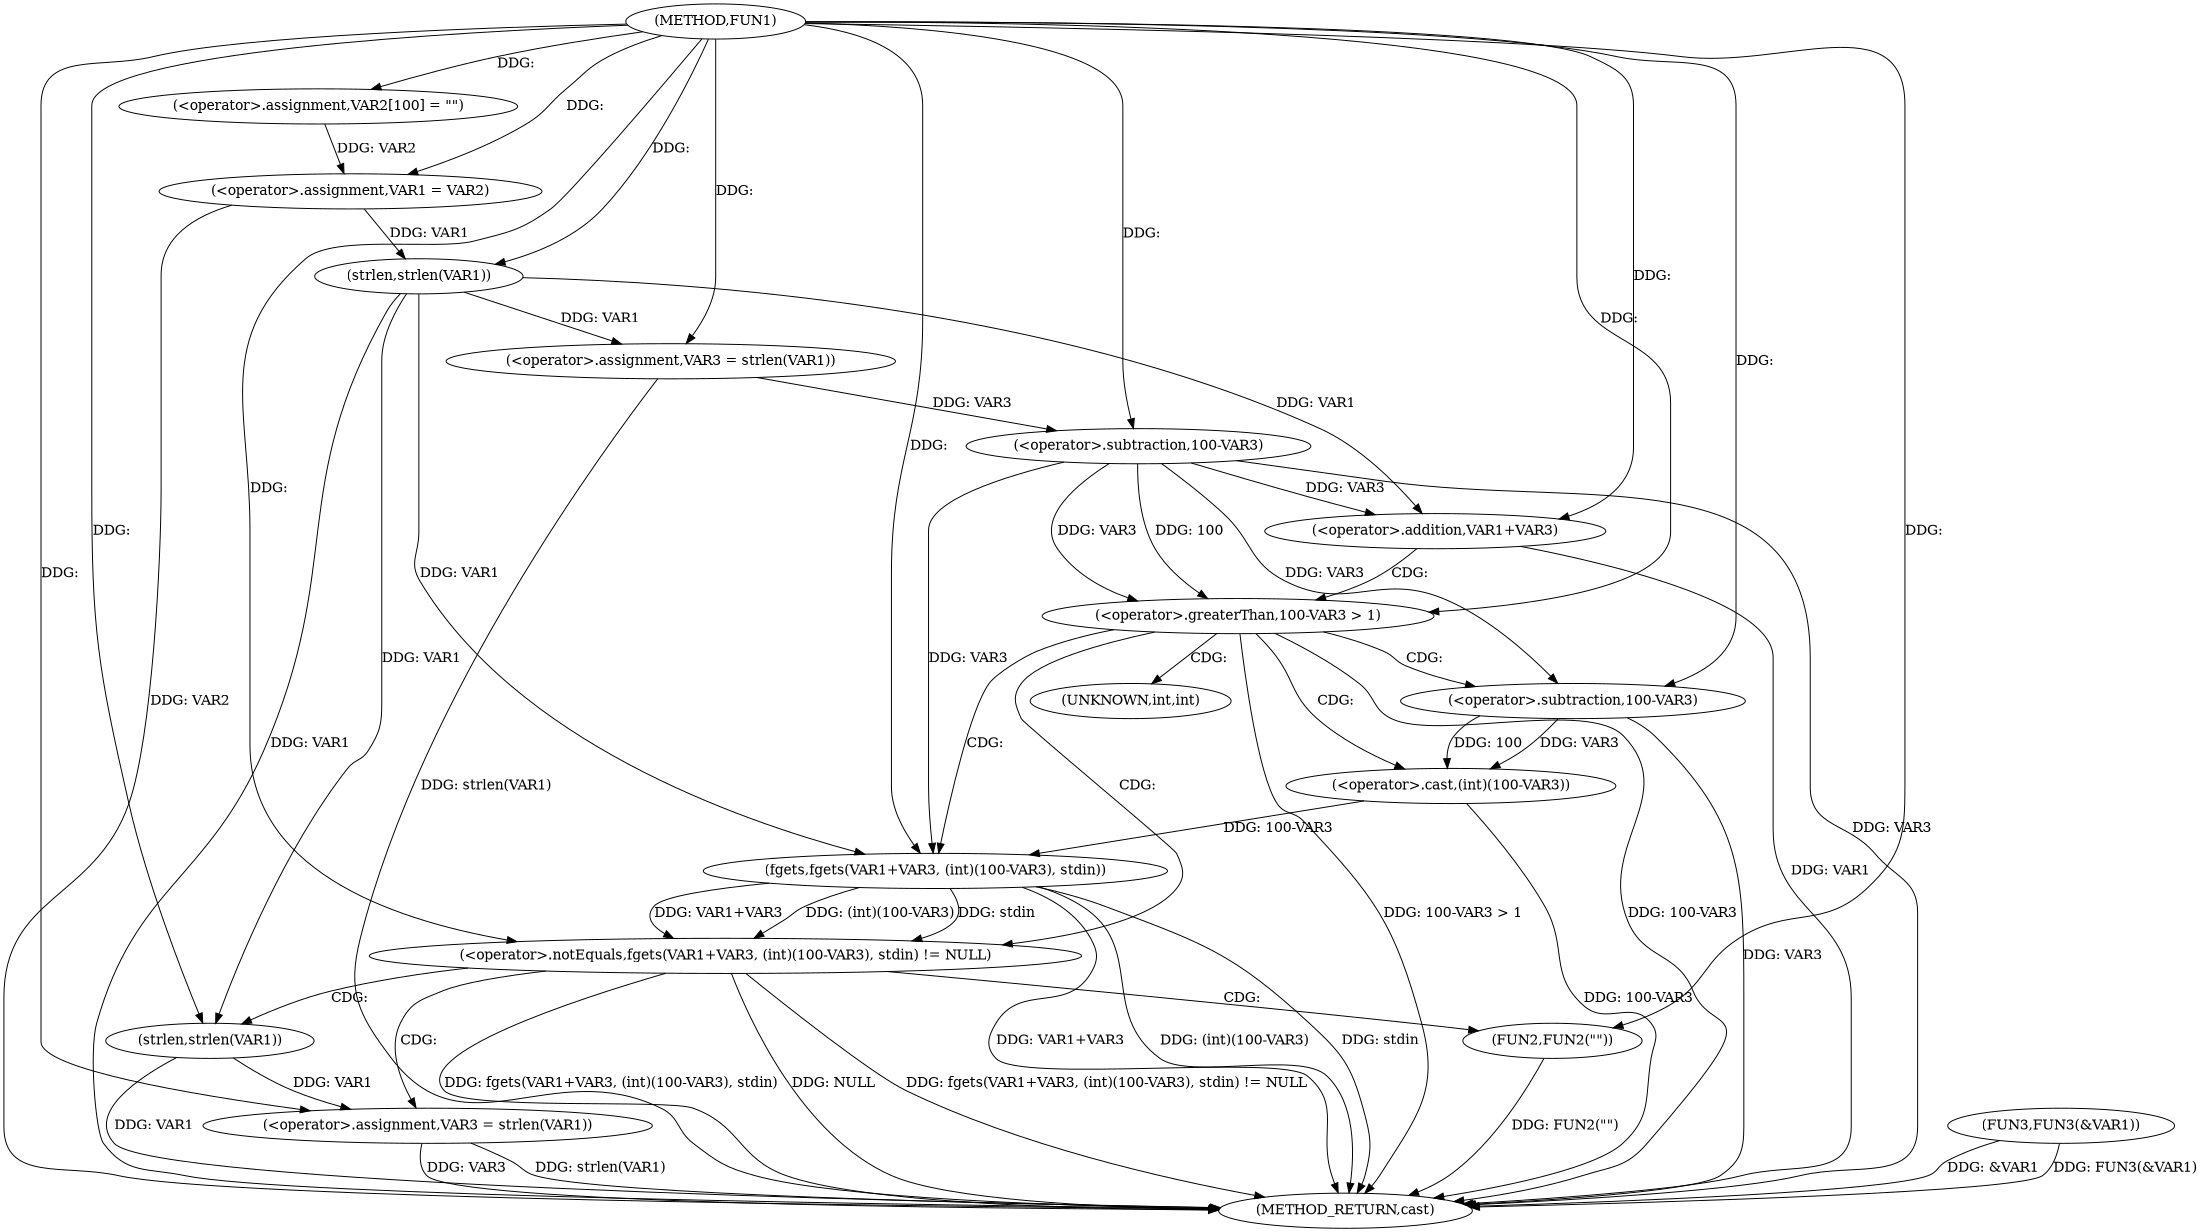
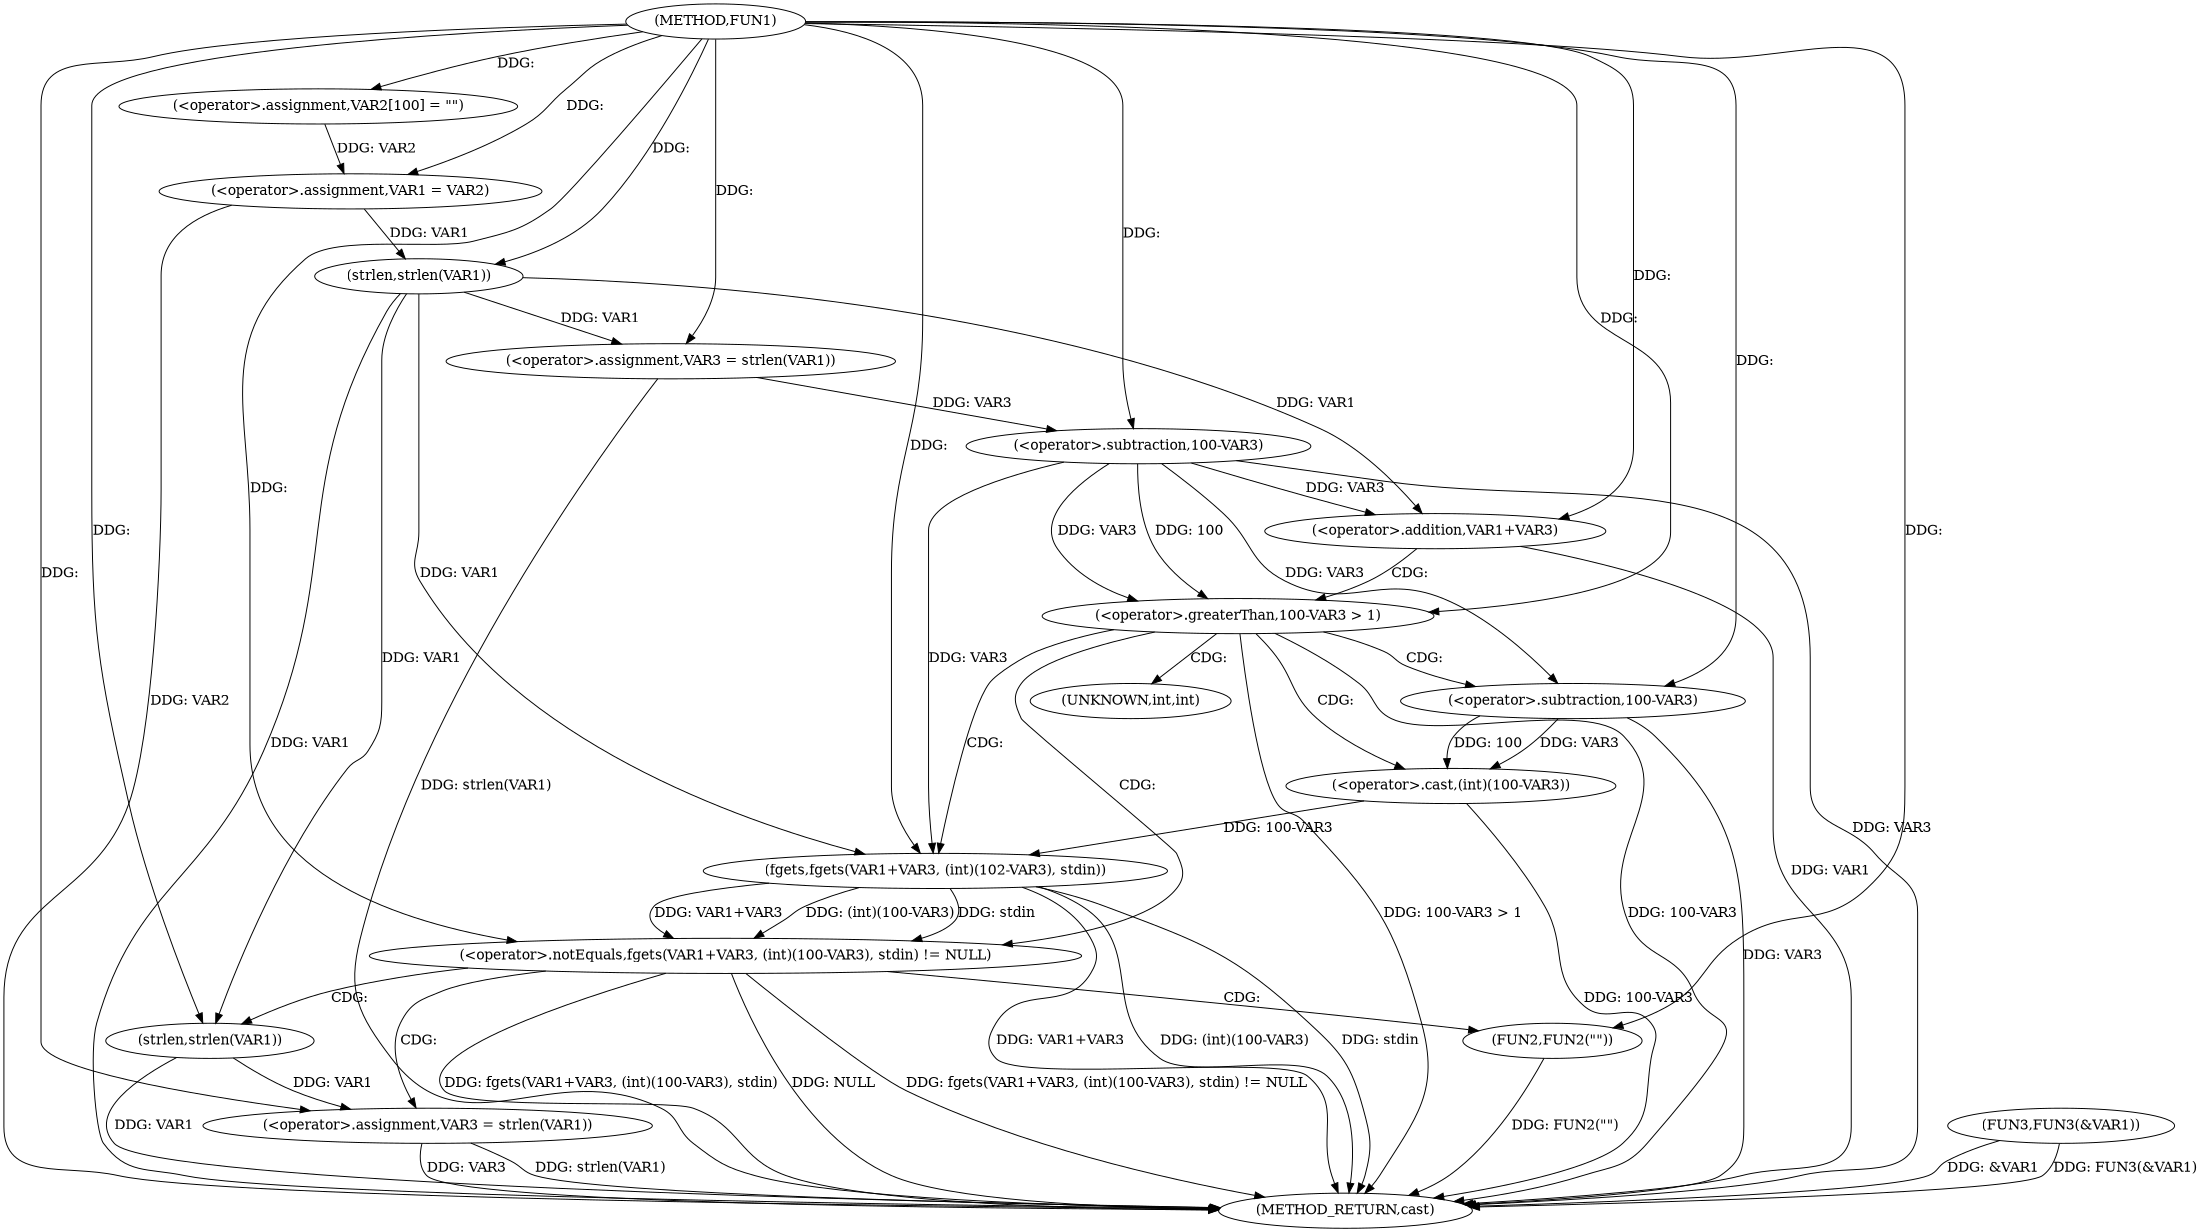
(935, 871) -> (935, 871)
